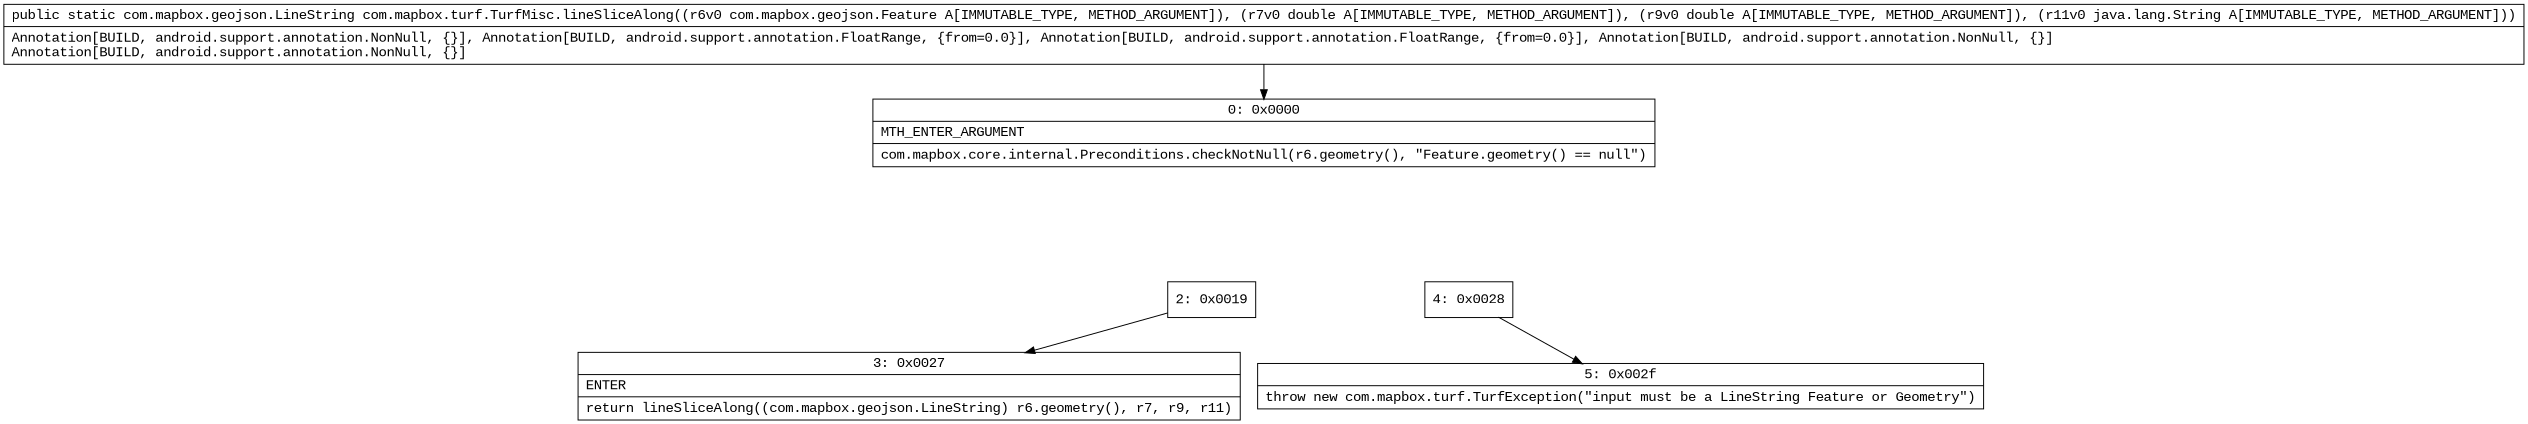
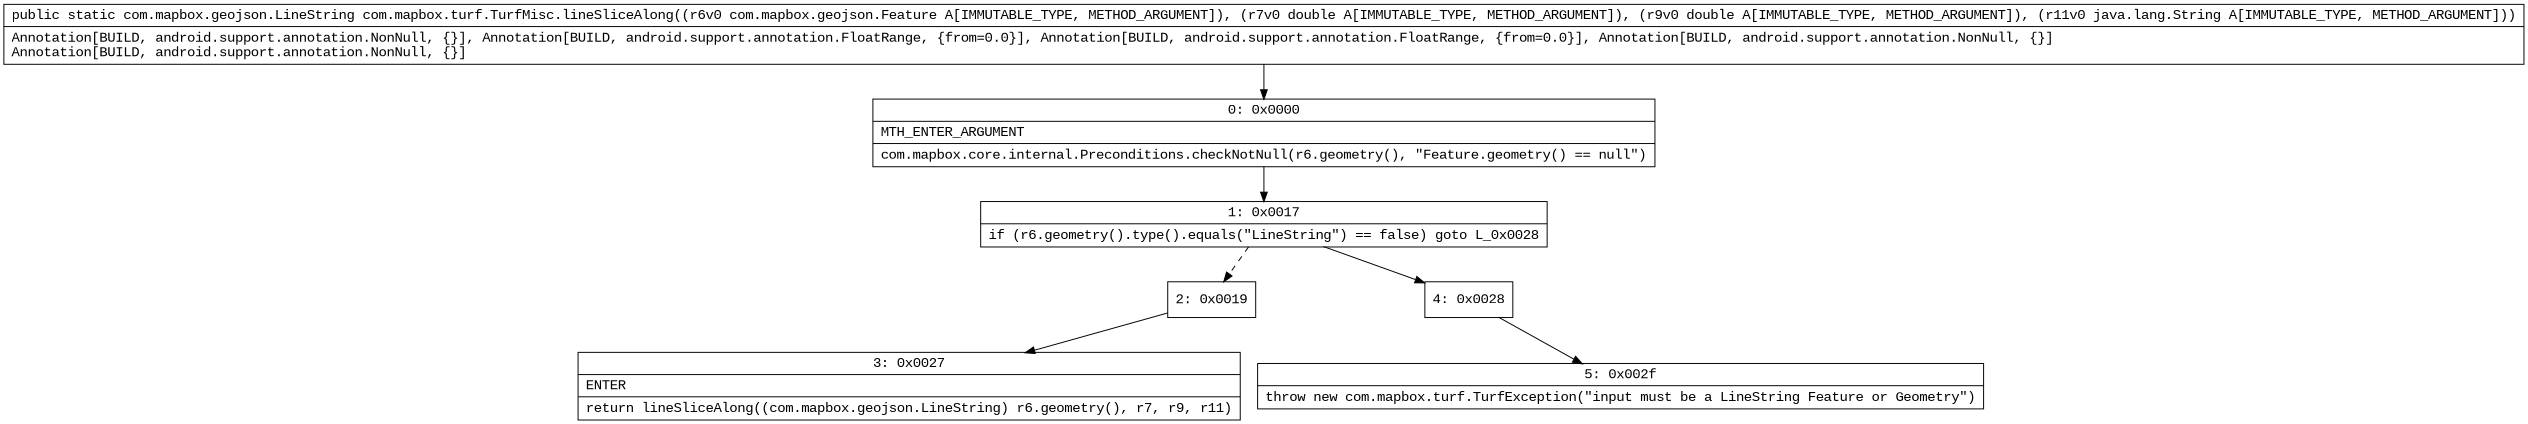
none -> (1264, 224)
